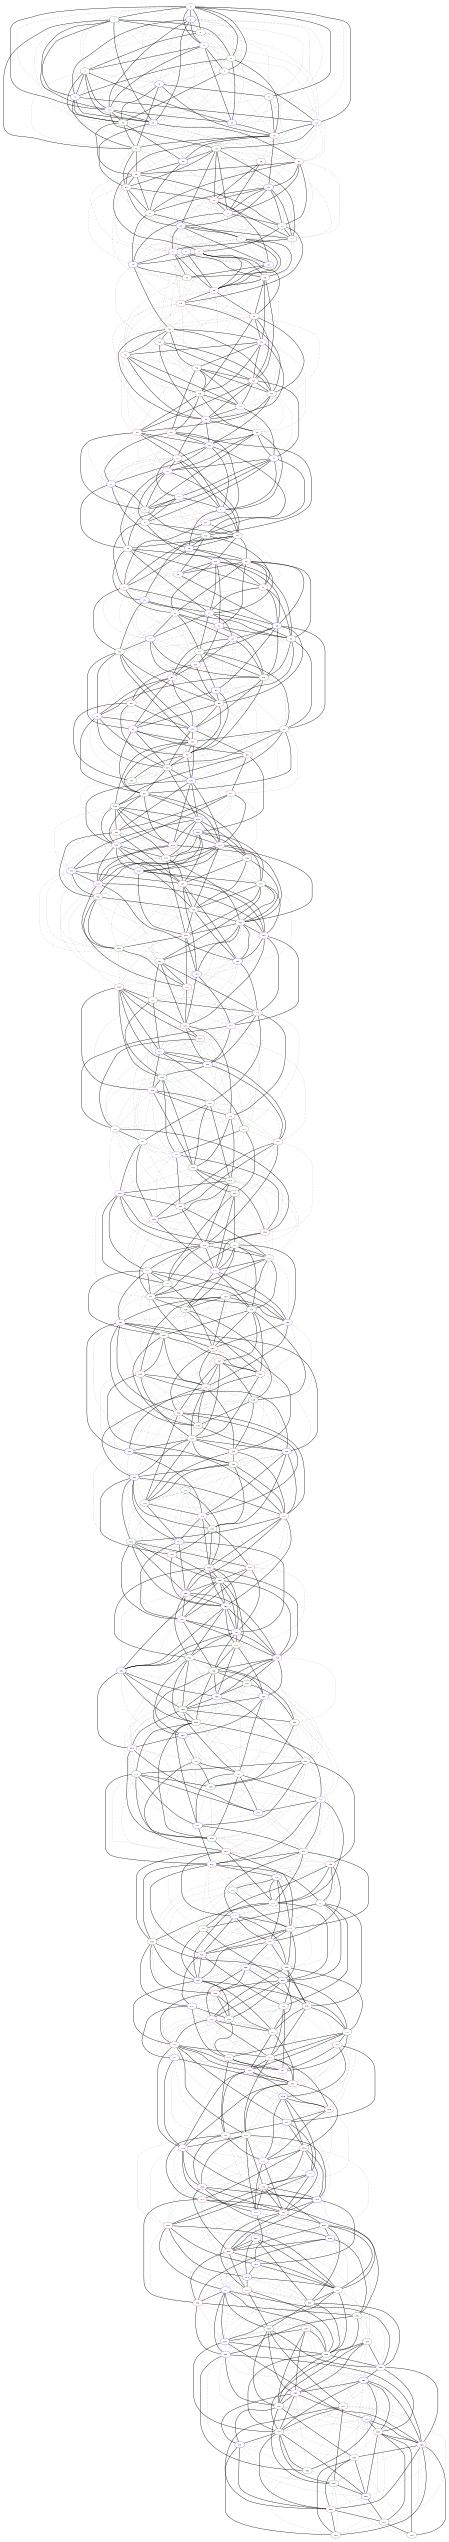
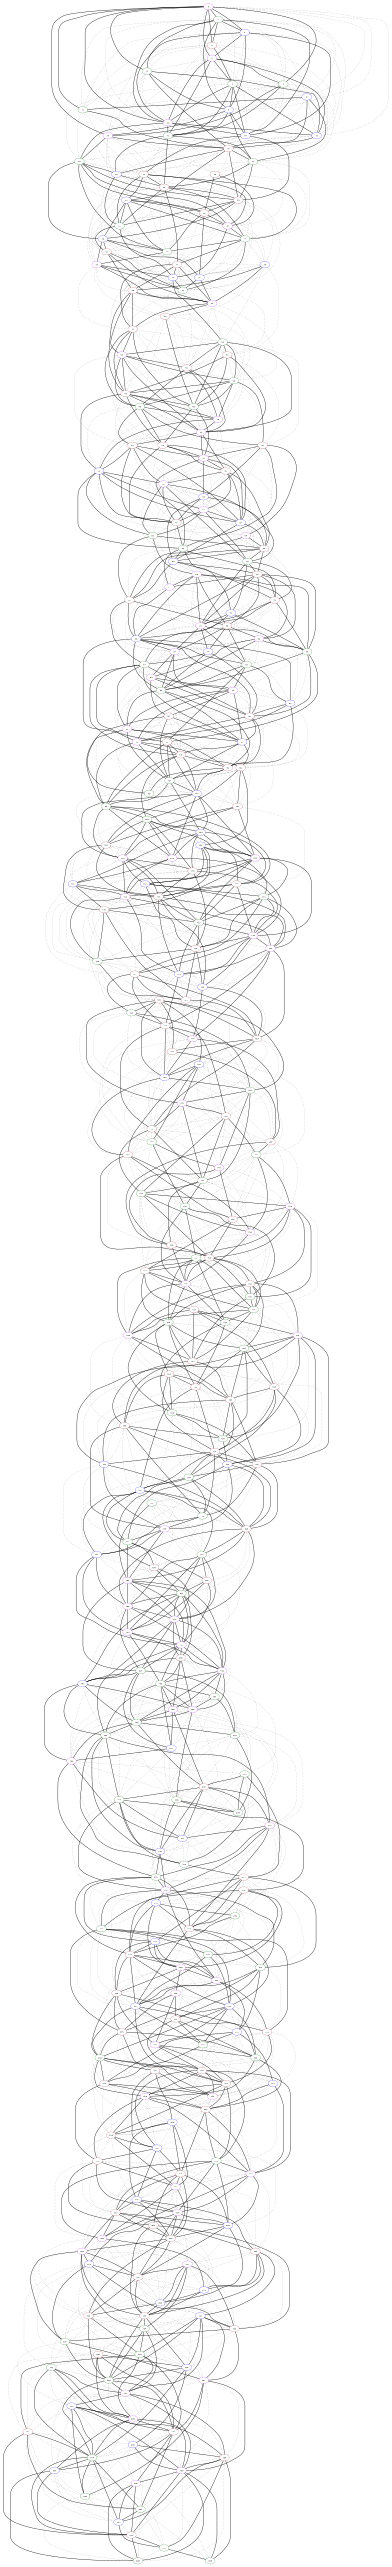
(135, 101) -> (192, 96)
(3, 102) -> (231, 26)
(270, 283) -> (225, 275)
(227, 547) -> none
(185, 860) -> (181, 890)
(156, 1026) -> none
(188, 1748) -> none
(225, 1767) -> (162, 1793)
(137, 1822) -> (77, 1839)
(284, 2037) -> (263, 2077)
(256, 2180) -> (157, 2206)
(196, 2269) -> (219, 2291)
